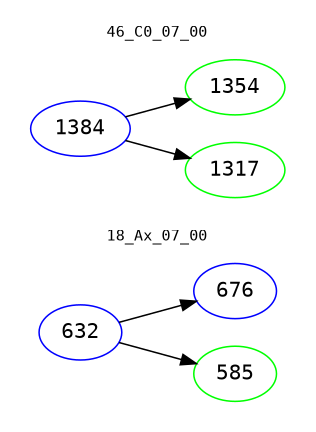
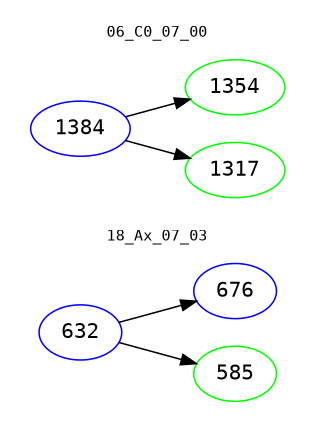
(158, 33) -> (158, 33)
(158, 237) -> (158, 237)
